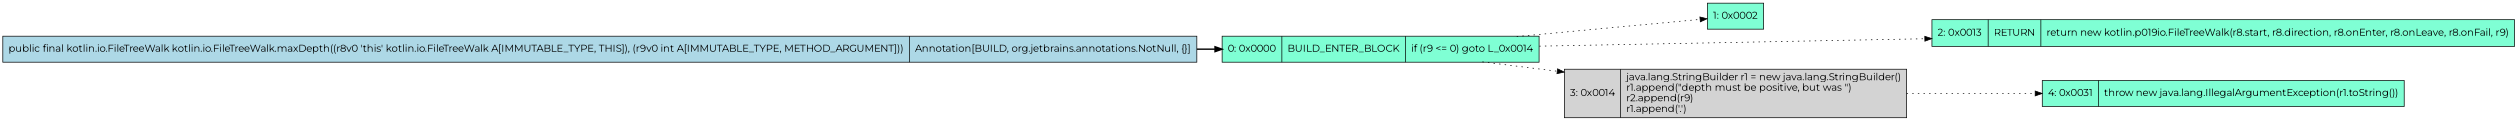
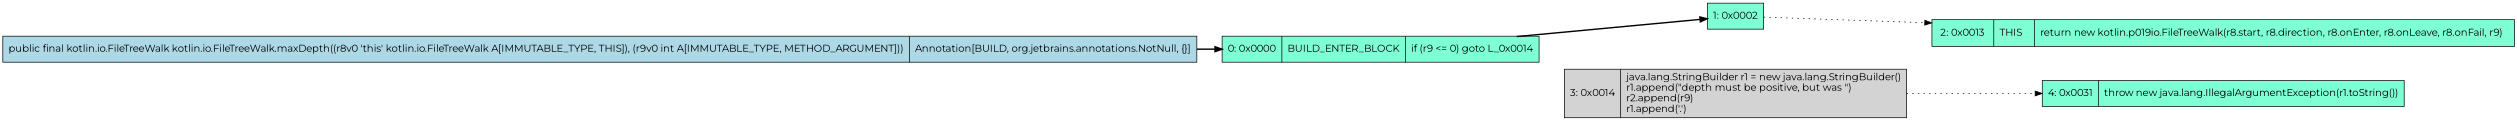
(1608, 28) -> (1608, 28)
(2015, 33) -> (2011, 33)
(1732, 42) -> (1844, 20)
(1520, 67) -> none
